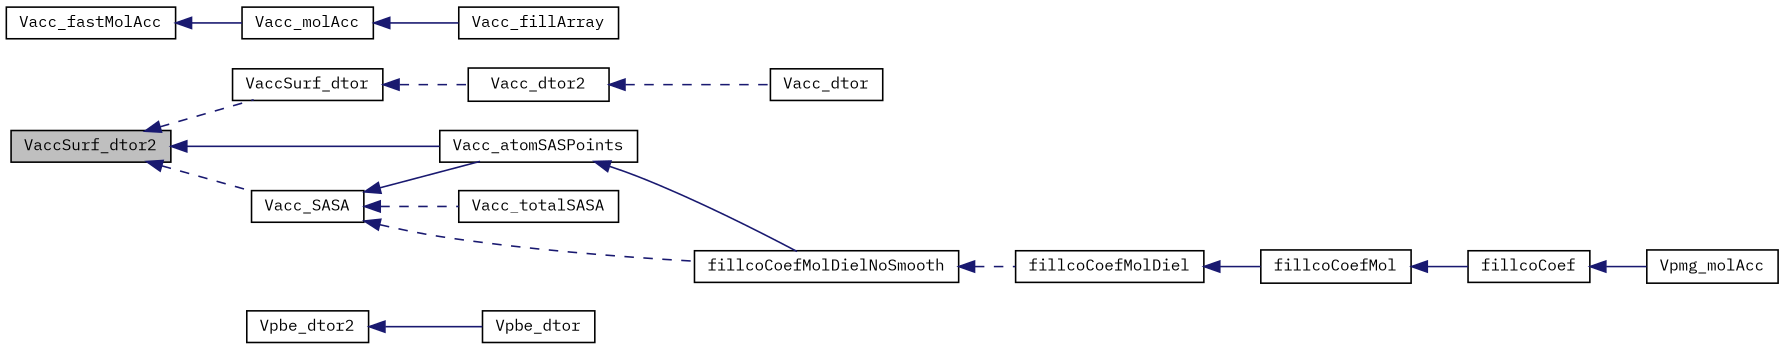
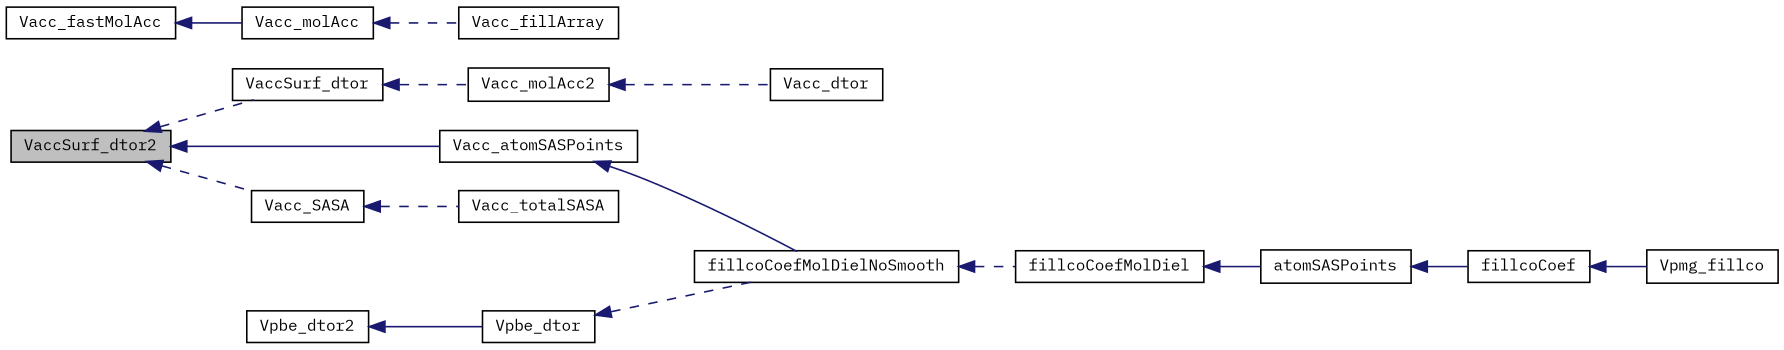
(424, 23) -> (424, 23)
(539, 85) -> (539, 85)
(430, 175) -> none
(536, 249) -> (682, 297)
(1336, 267) -> (1336, 267)
(1712, 267) -> (1712, 267)
